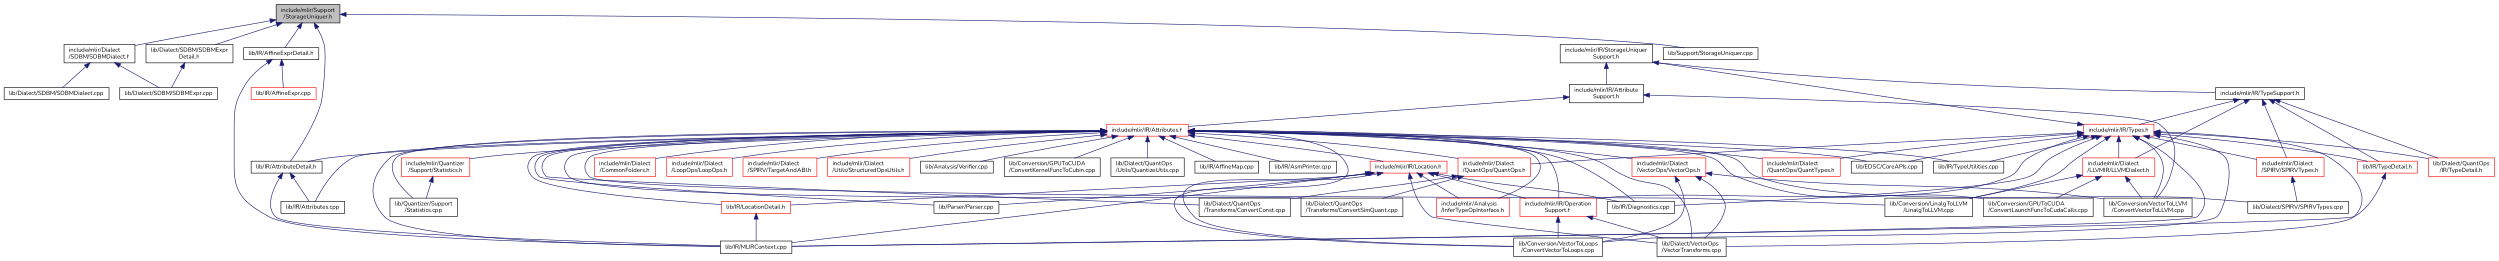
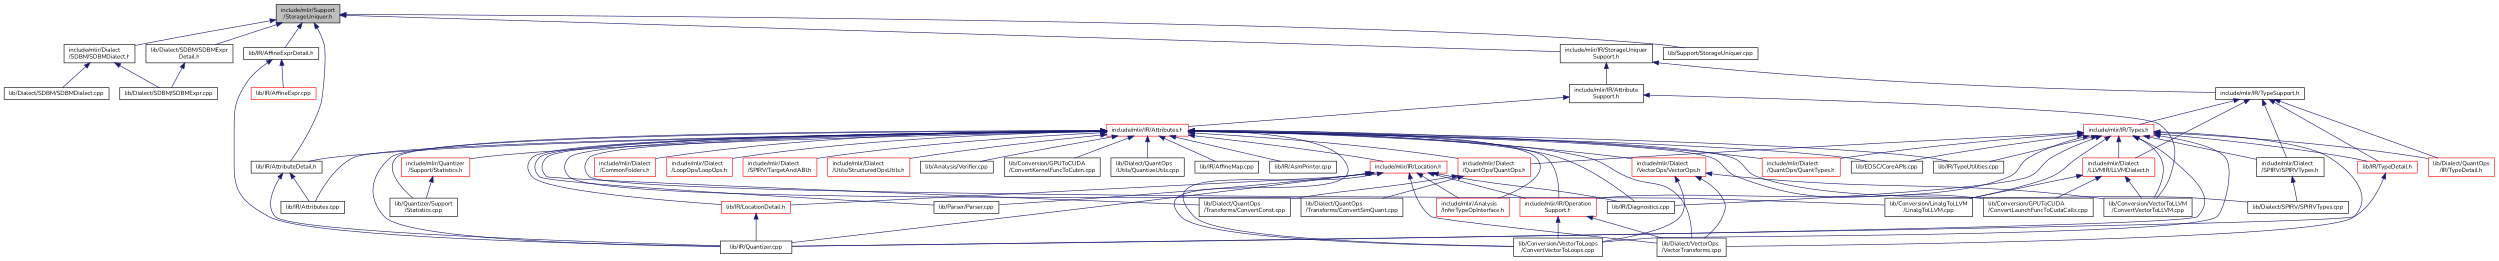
(1865, 94) -> (953, 34)
(2290, 167) -> (2290, 167)
(756, 247) -> (756, 247)
